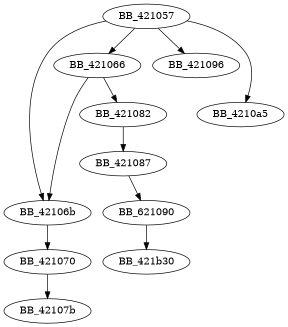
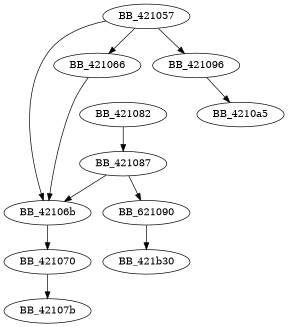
(238, 44) -> (216, 87)
(109, 87) -> none
none -> (88, 186)
